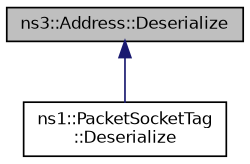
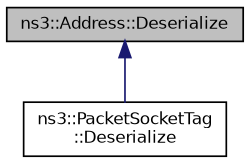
(125, 129) -> (125, 129)
